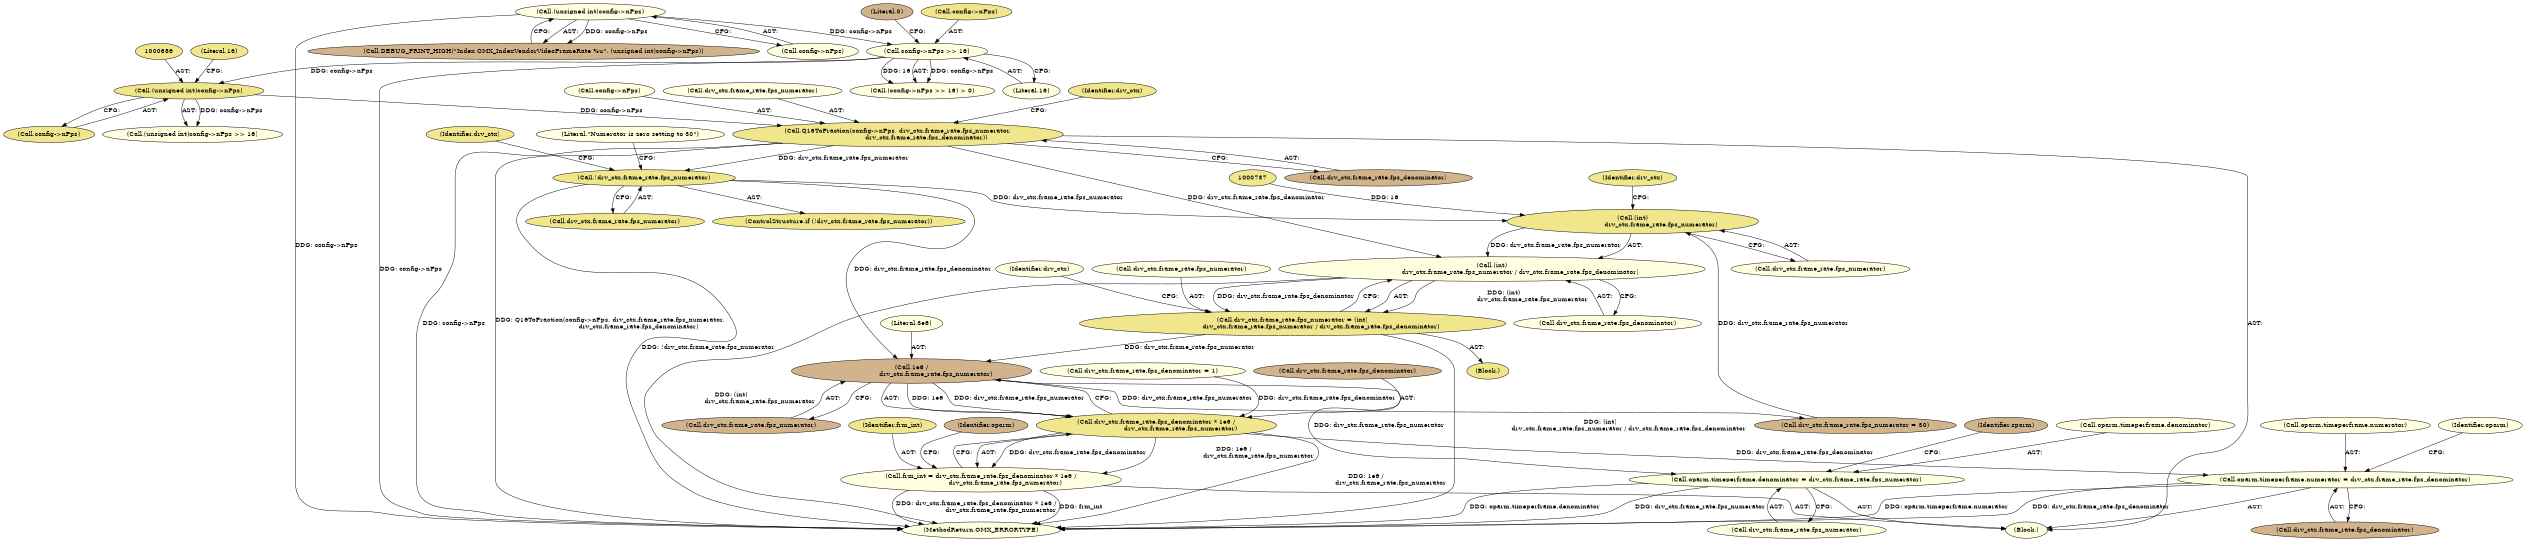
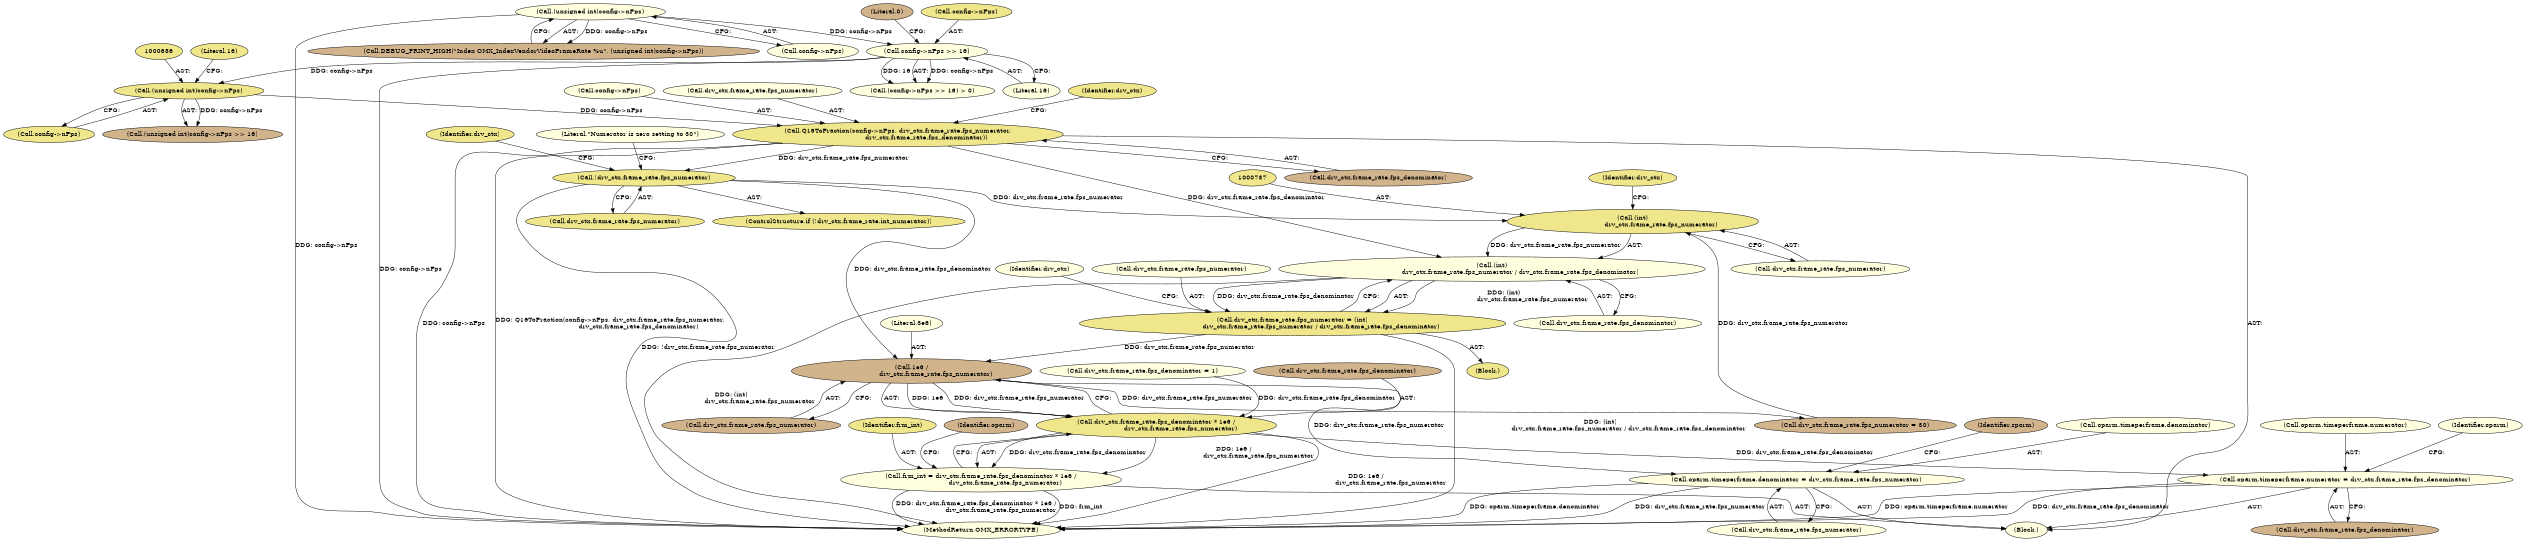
(193, 134) -> (193, 134)
(1385, 198) -> (1385, 198)
(839, 221) -> (839, 221)
